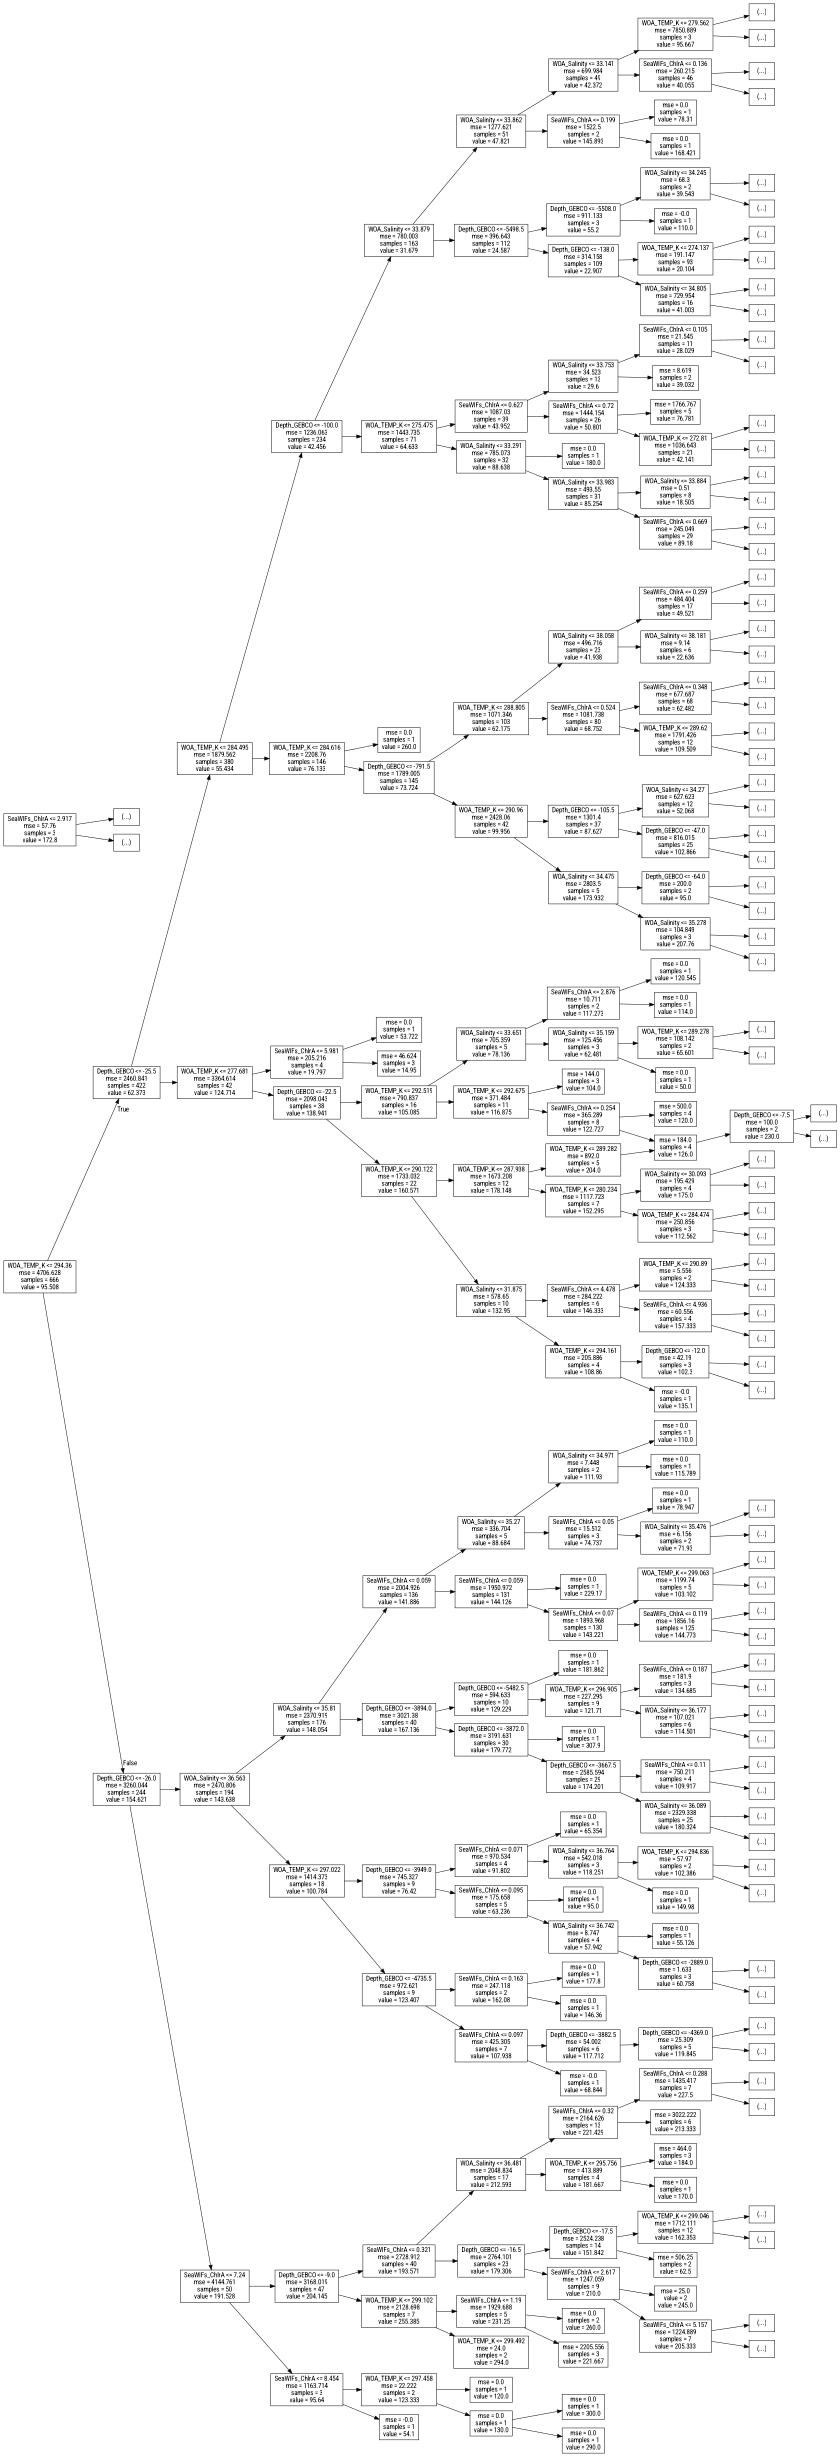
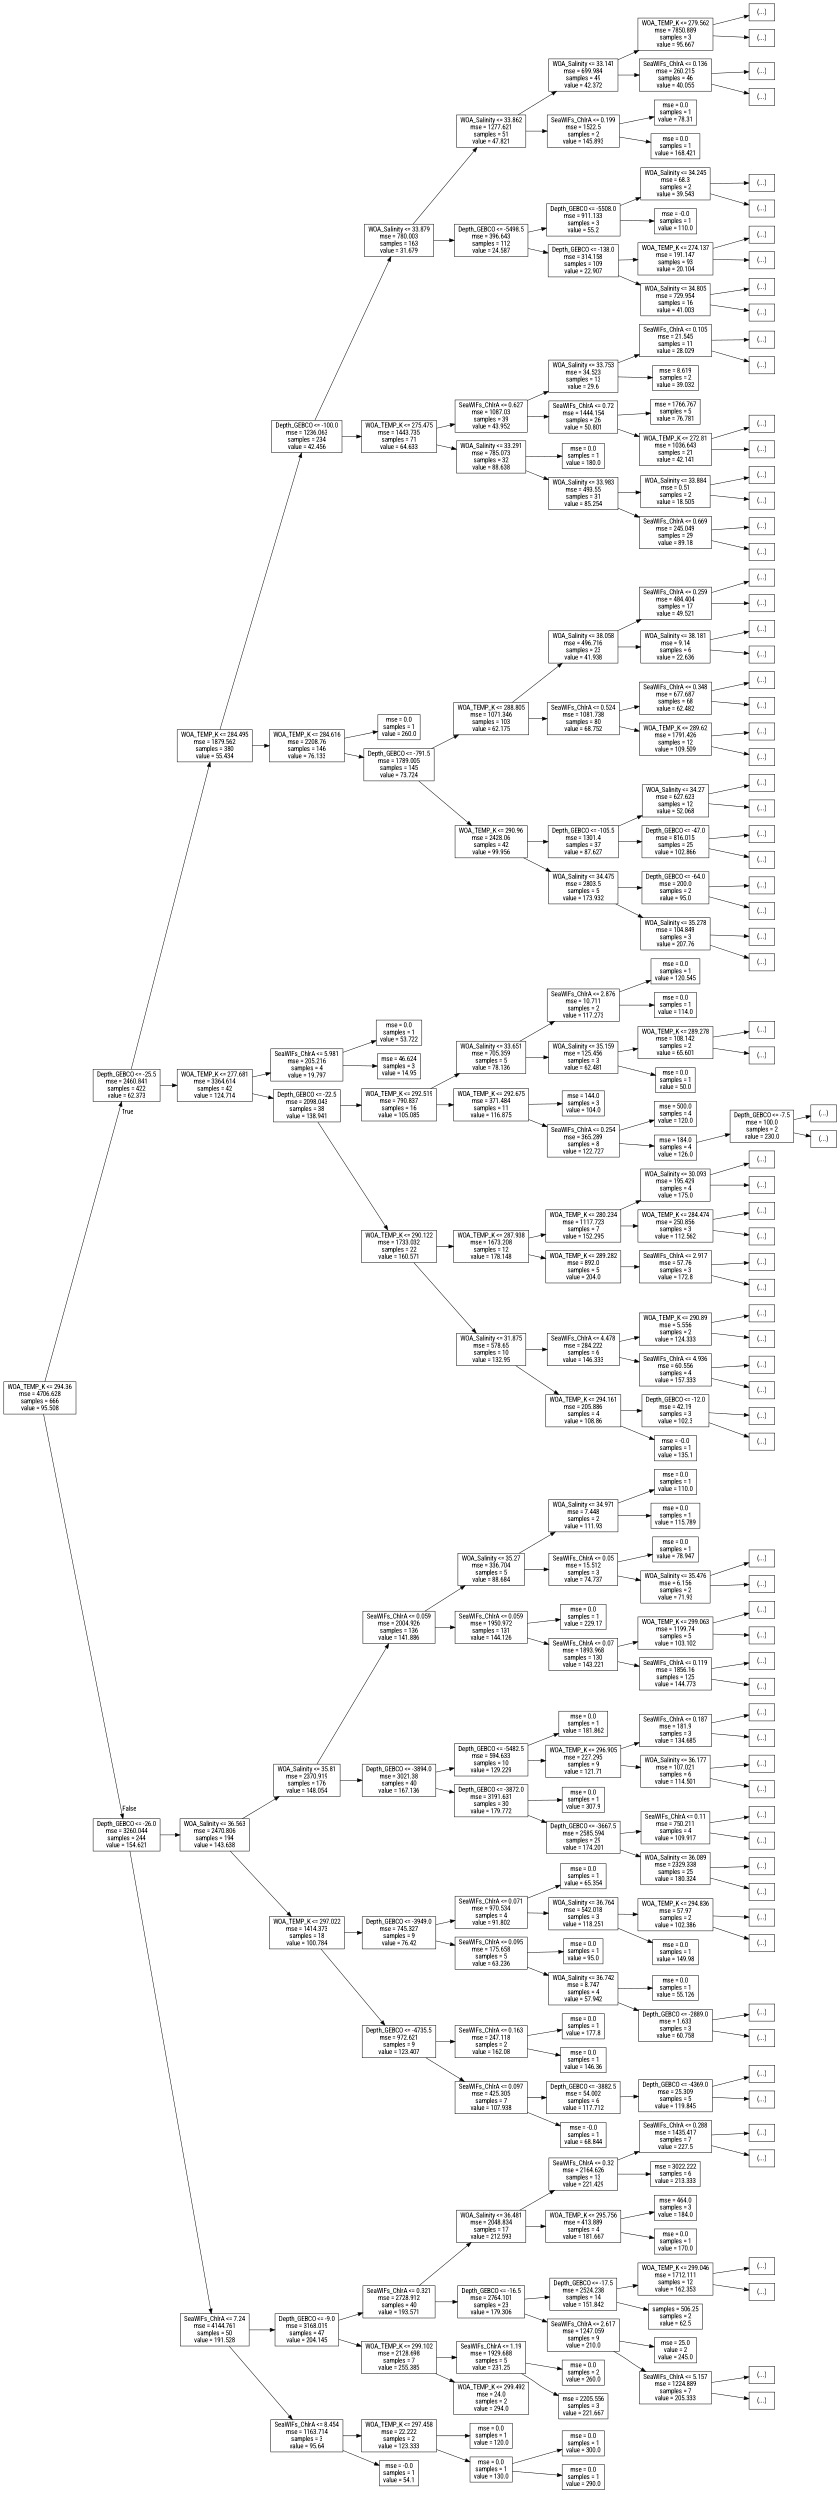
(675, 492) -> (675, 492)
(635, 1153) -> (628, 1267)
(675, 2265) -> (675, 2317)
